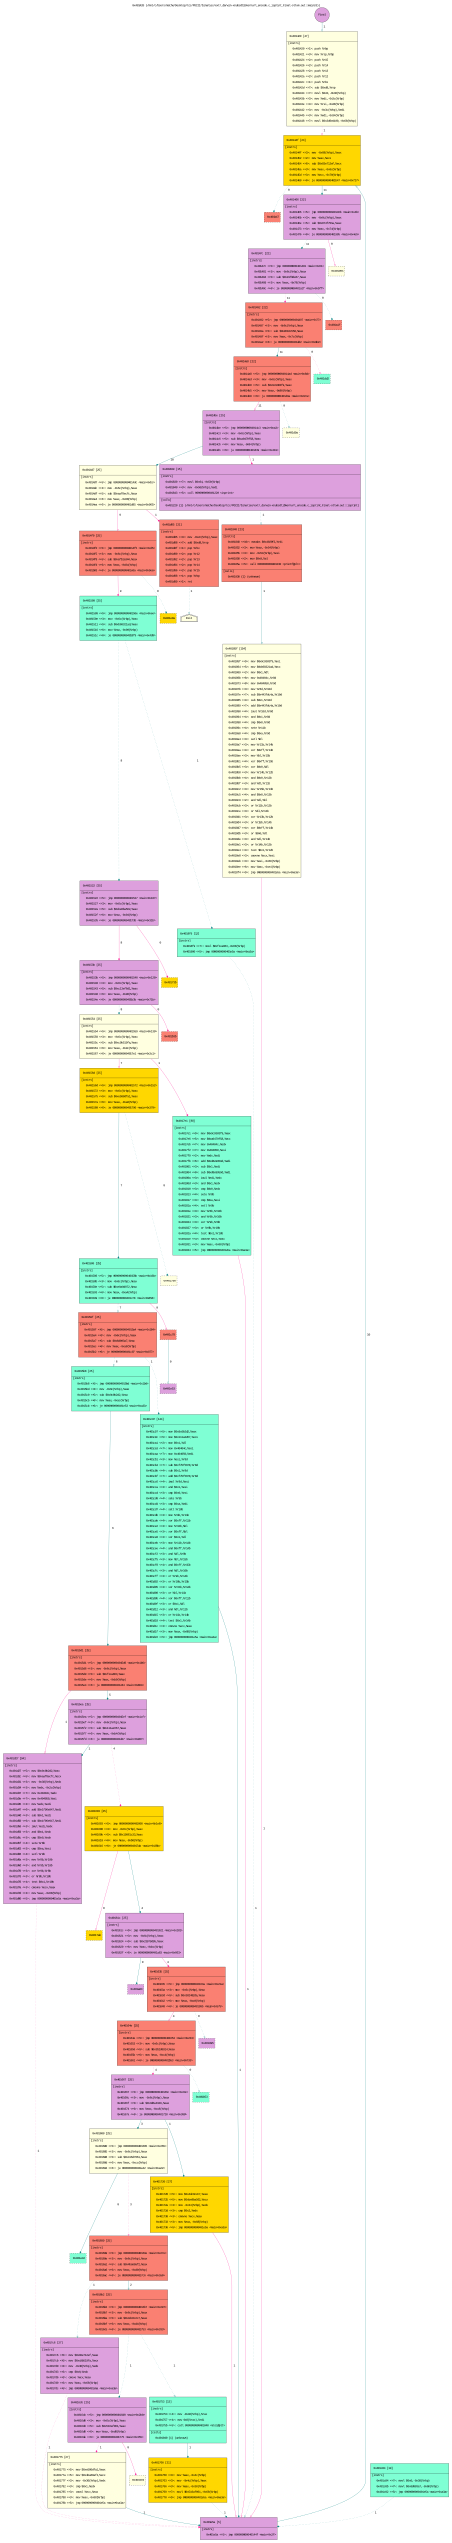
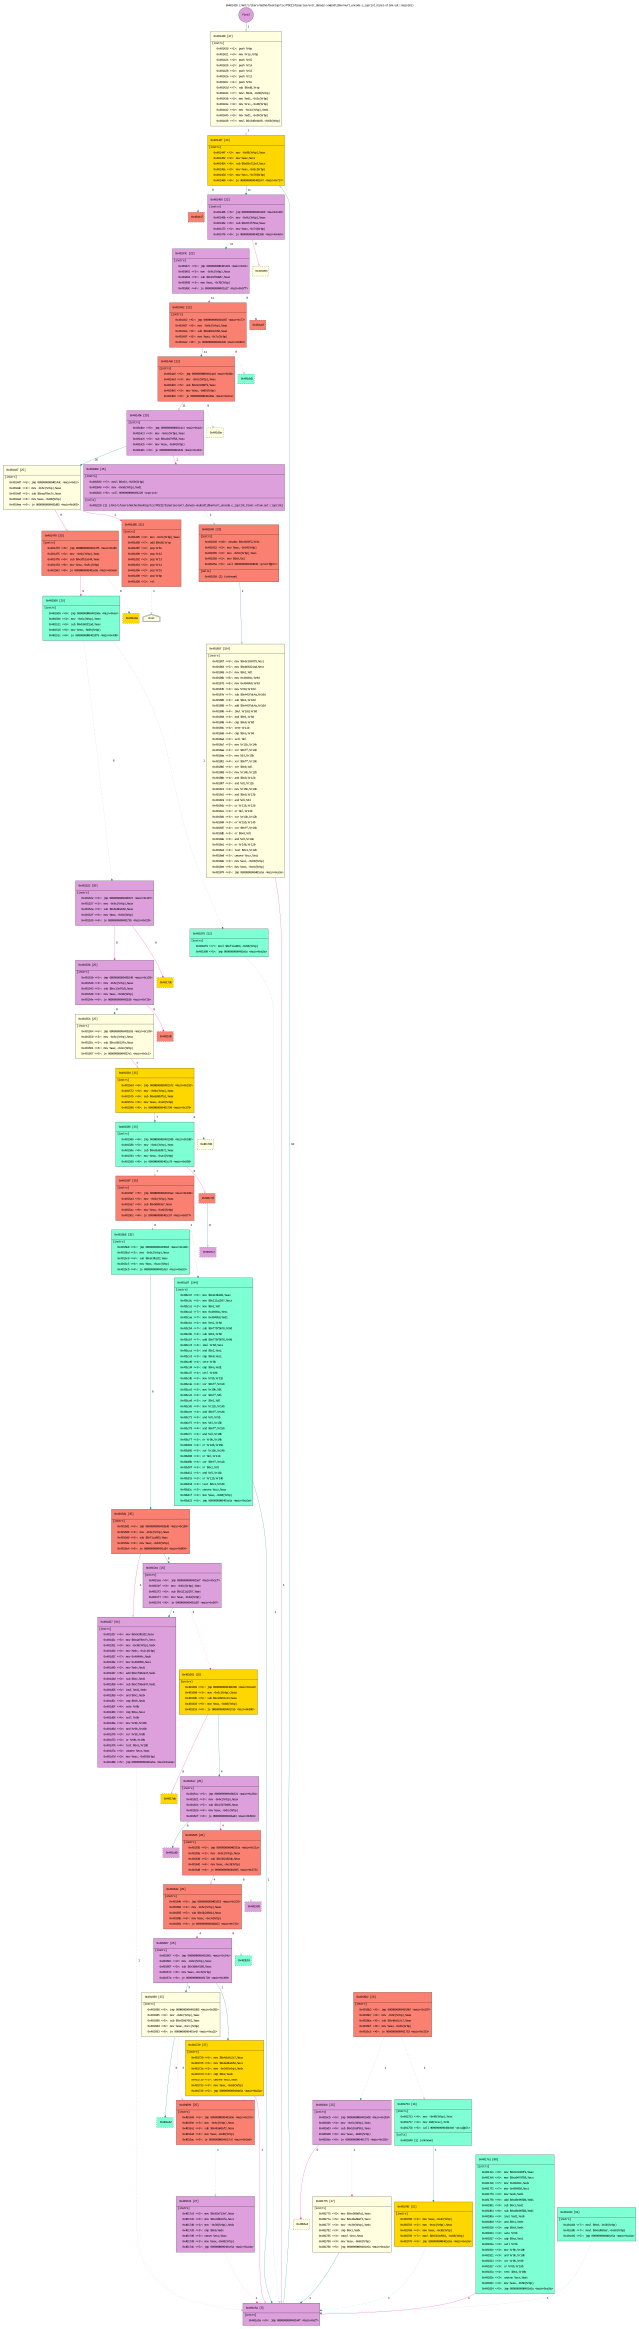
(171, 1085) -> none
(129, 2284) -> none
